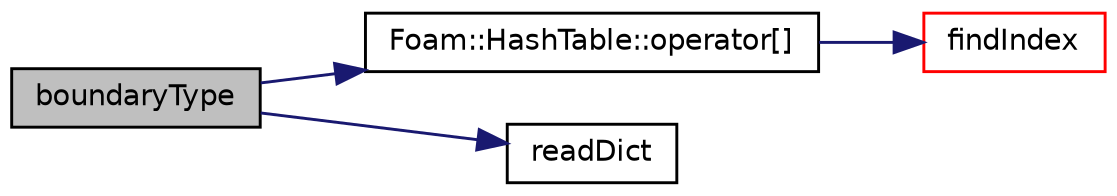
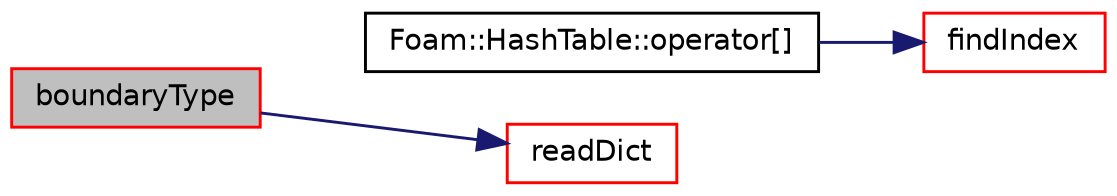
(298, 78) -> none
(136, 98) -> (136, 98)
(592, 153) -> (592, 153)
